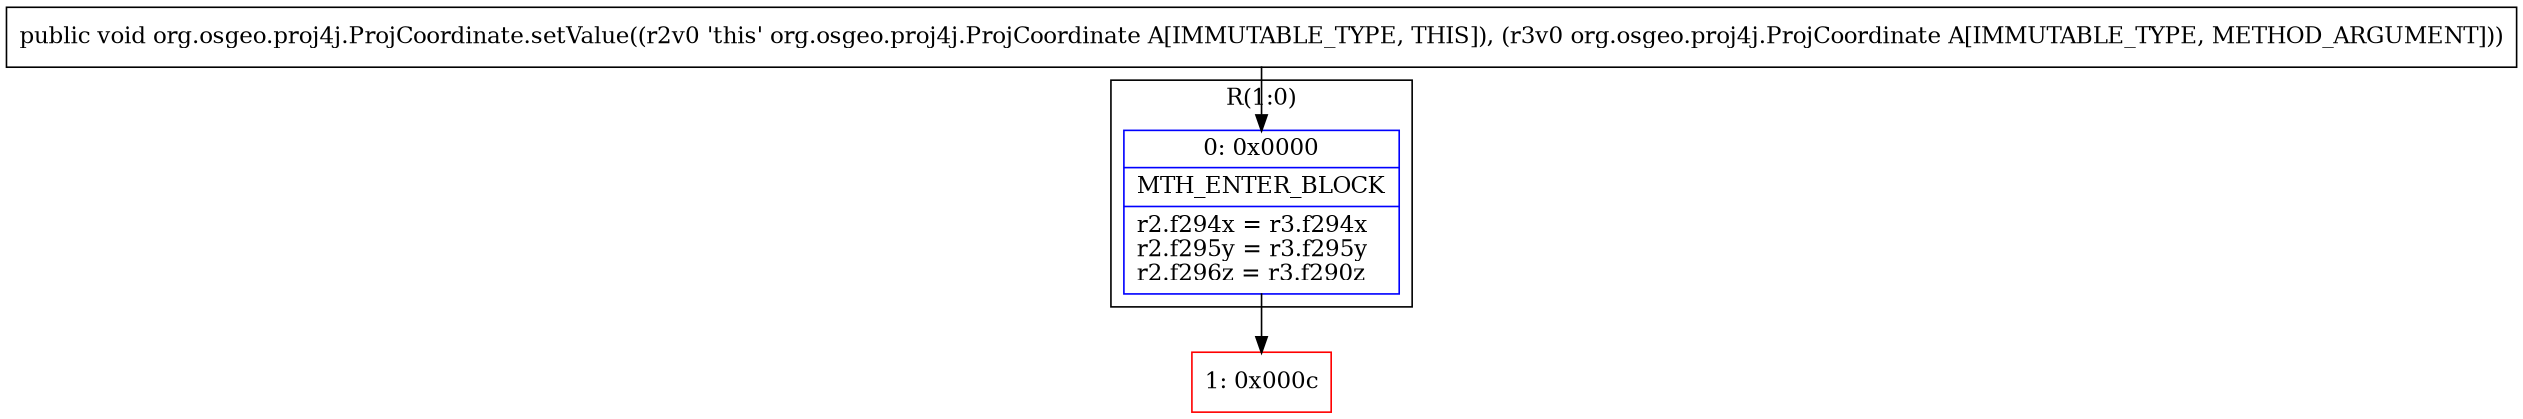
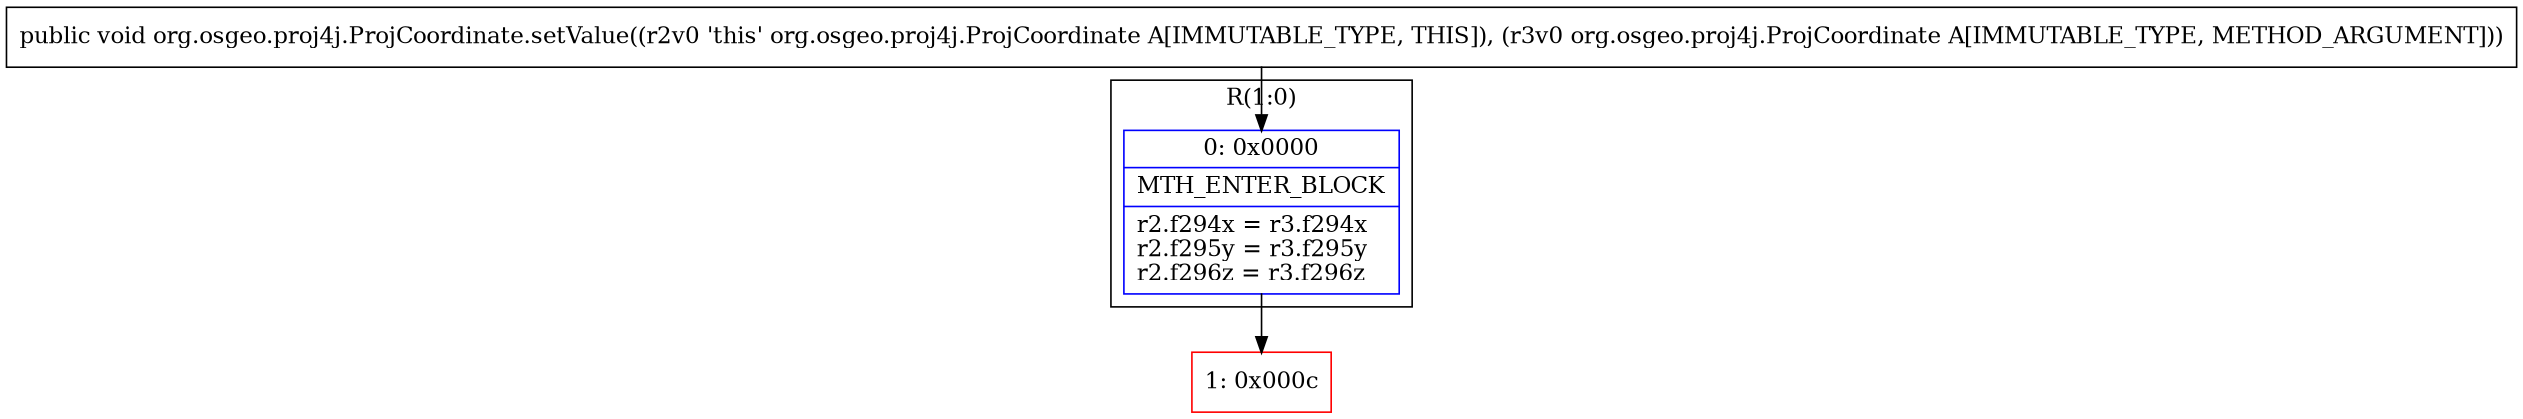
(1252, 274) -> (1252, 274)
